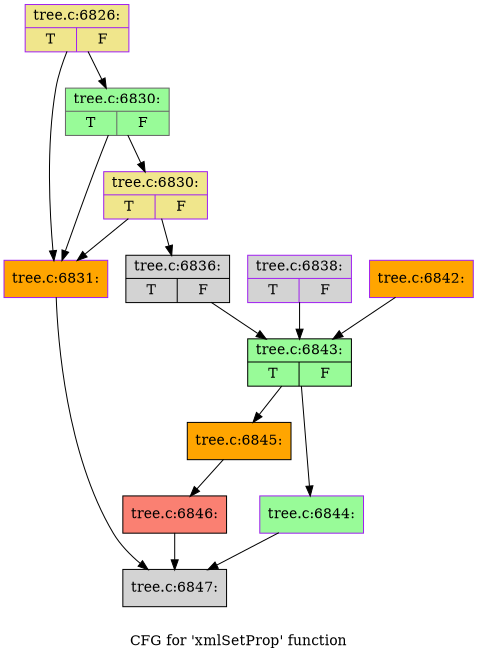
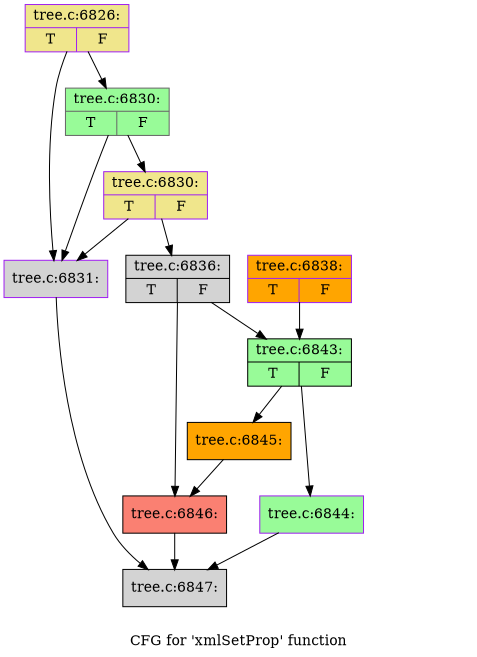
(56, 279) -> (56, 279)
(300, 279) -> (300, 279)
(421, 279) -> none
none -> (176, 394)
